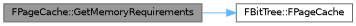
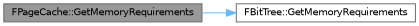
(294, 13) -> (326, 13)
